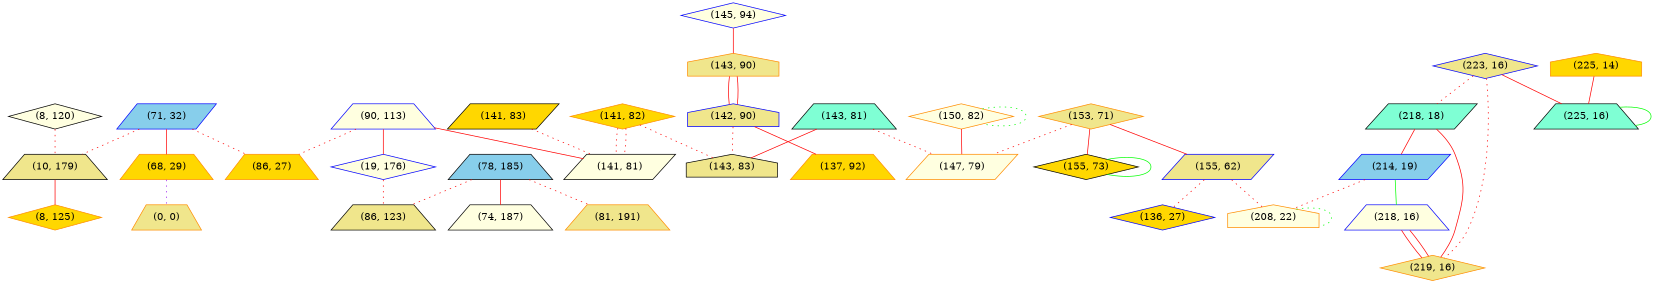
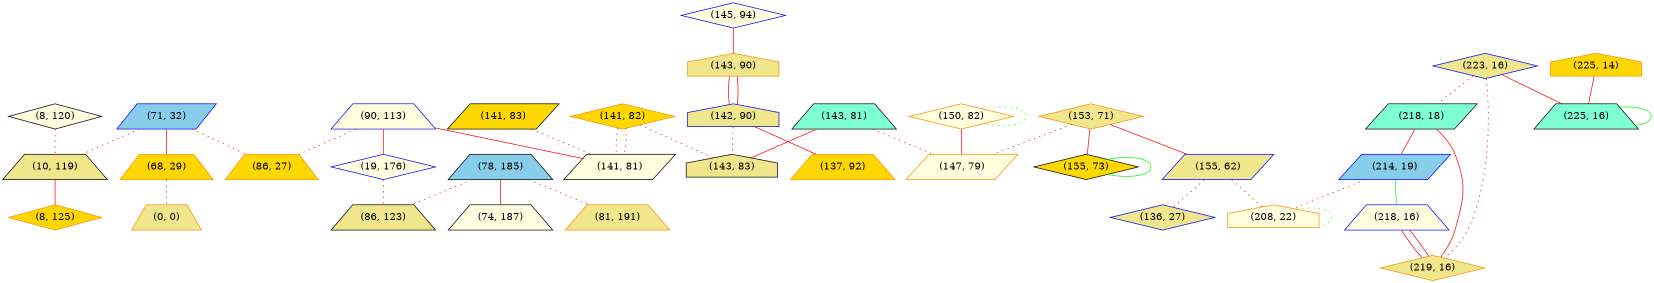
(55, 167) -> (55, 167)
(1163, 217) -> (1163, 217)
